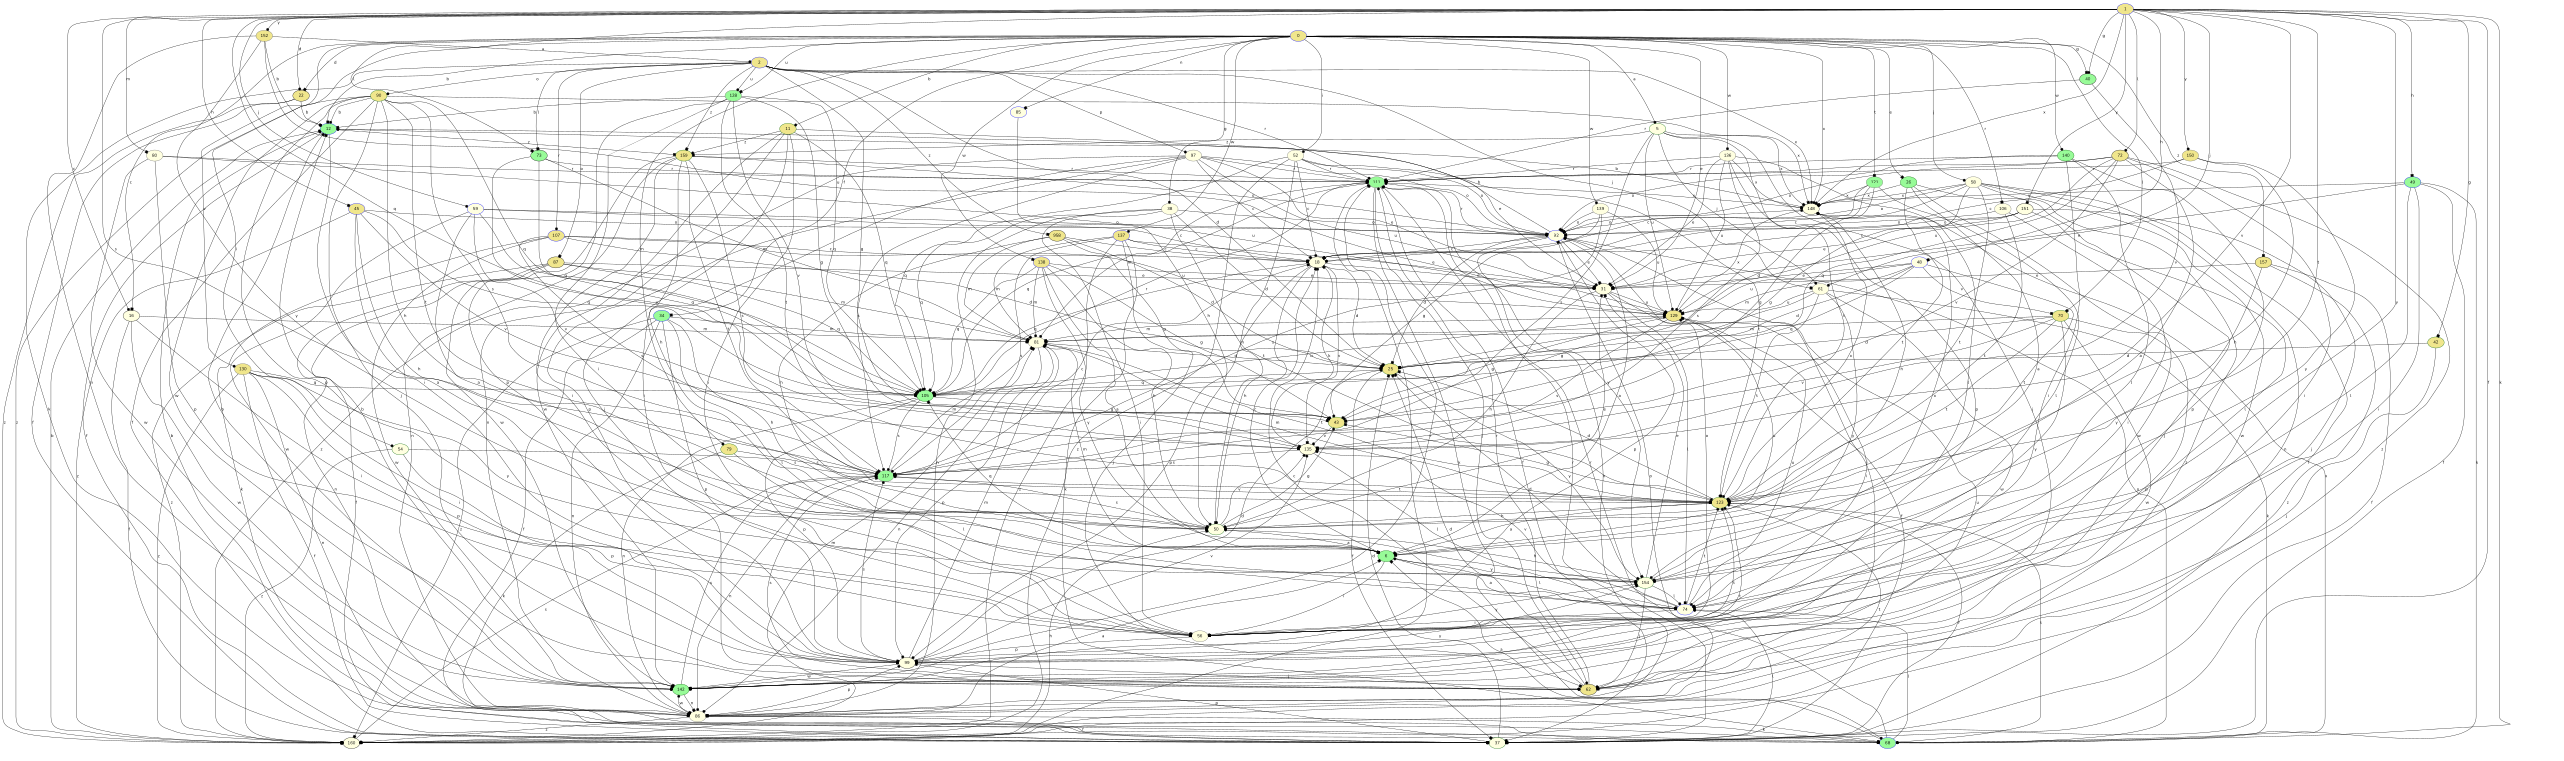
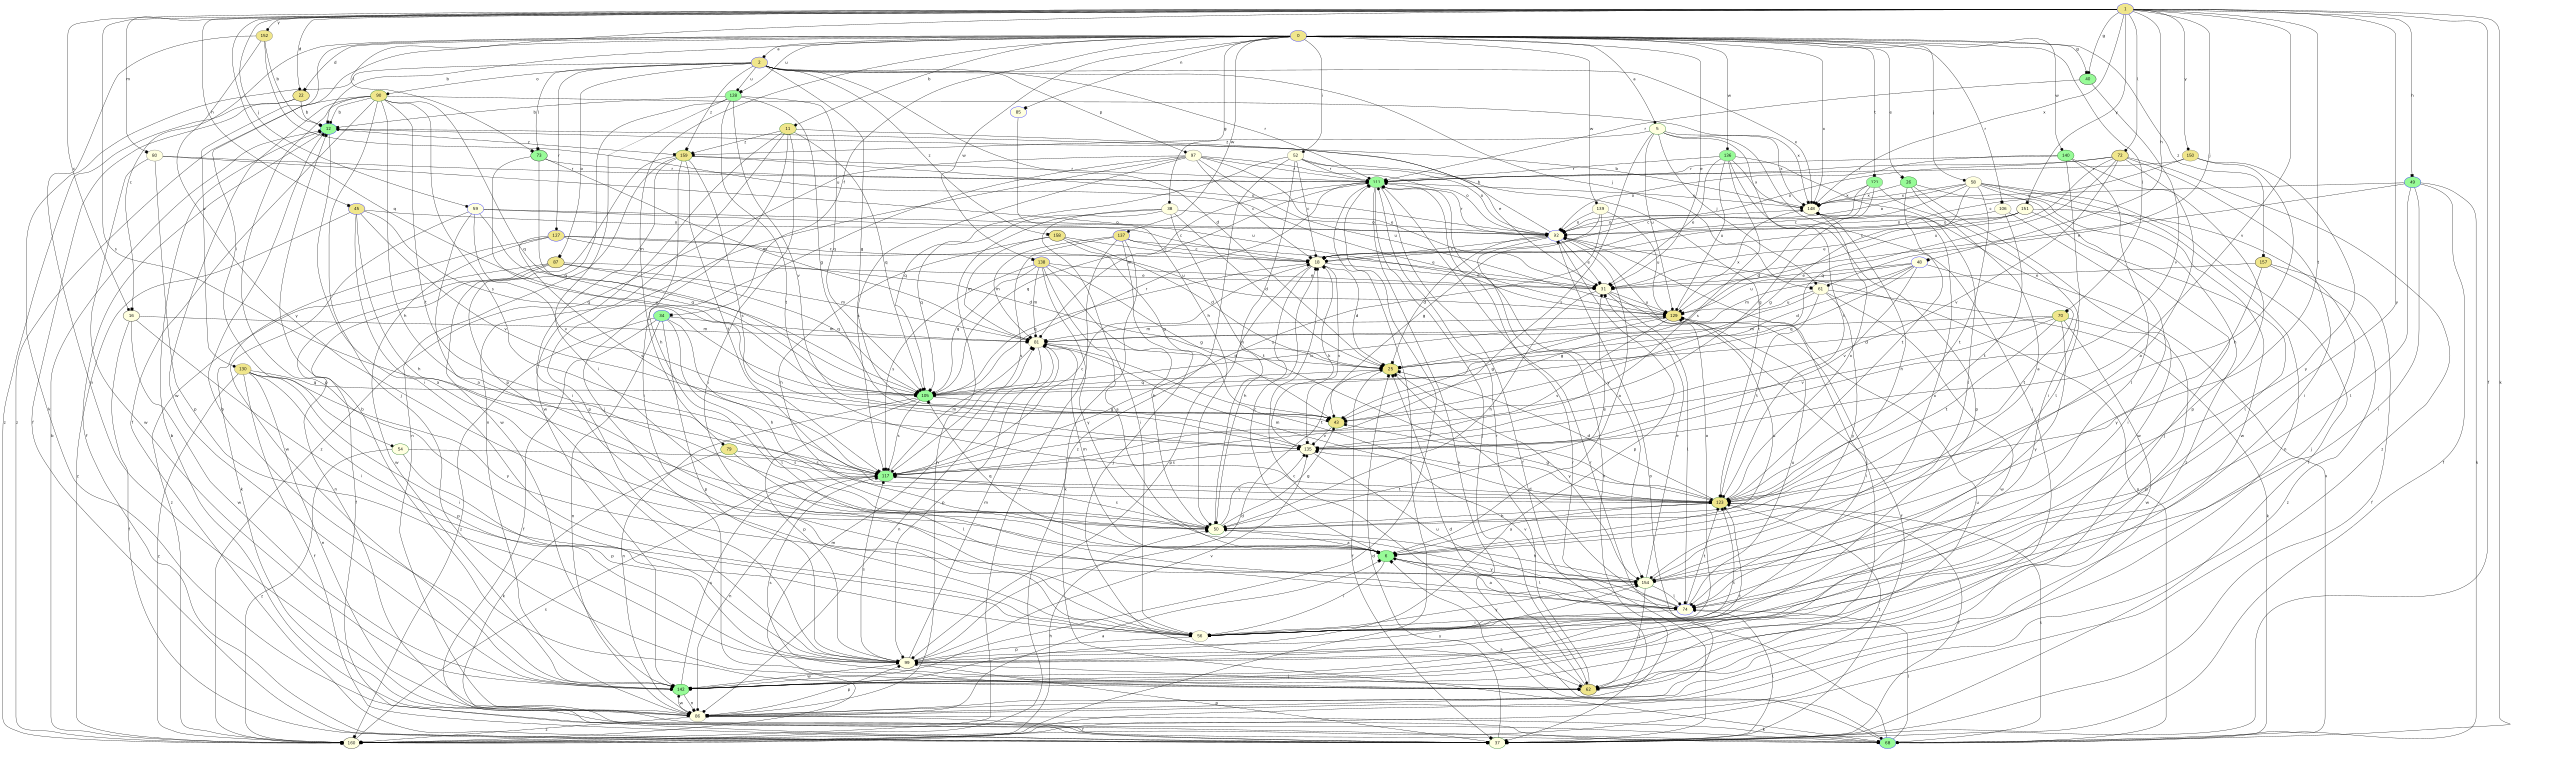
(511, 49) -> (1026, 38)
(1727, 156) -> (1727, 156)
(556, 236) -> (556, 236)
(1057, 236) -> (1057, 236)
(1982, 301) -> (1643, 423)
none -> (918, 329)
(2436, 342) -> none
(1438, 529) -> (1438, 529)
